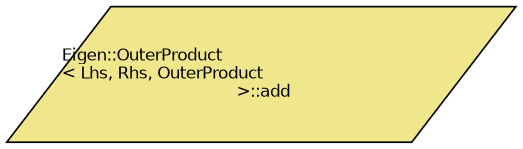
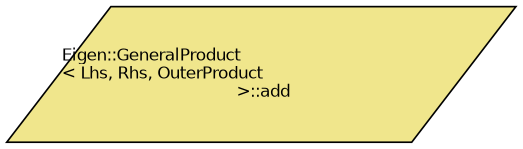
(261, 74) -> (261, 74)
